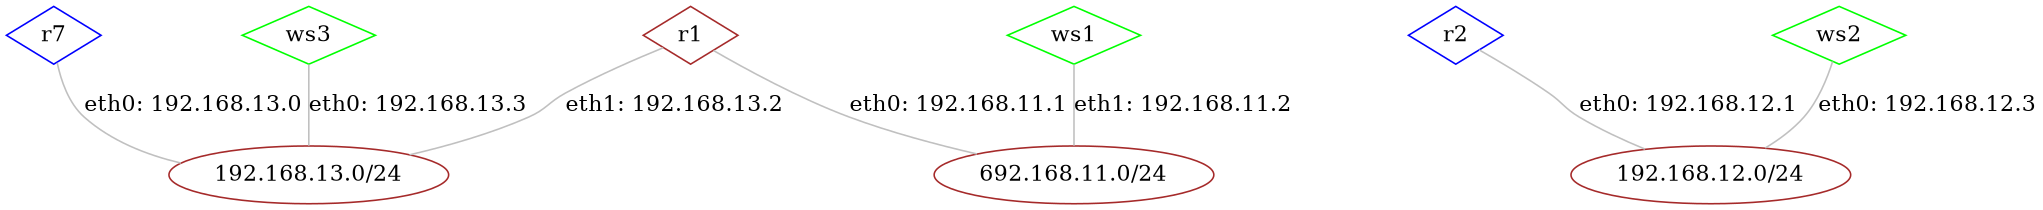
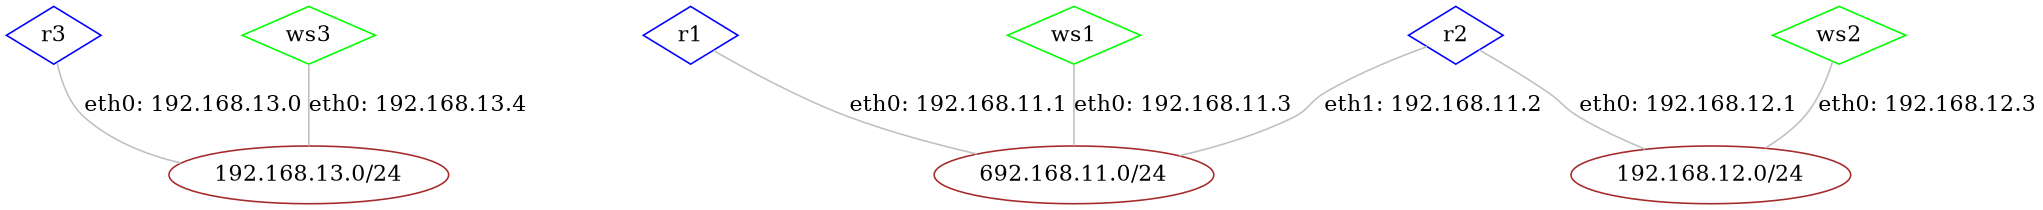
(54, 35) -> (54, 35)
(691, 35) -> (691, 35)
(418, 105) -> (418, 105)
(1183, 105) -> (1183, 105)
none -> (1306, 108)
(540, 111) -> none
